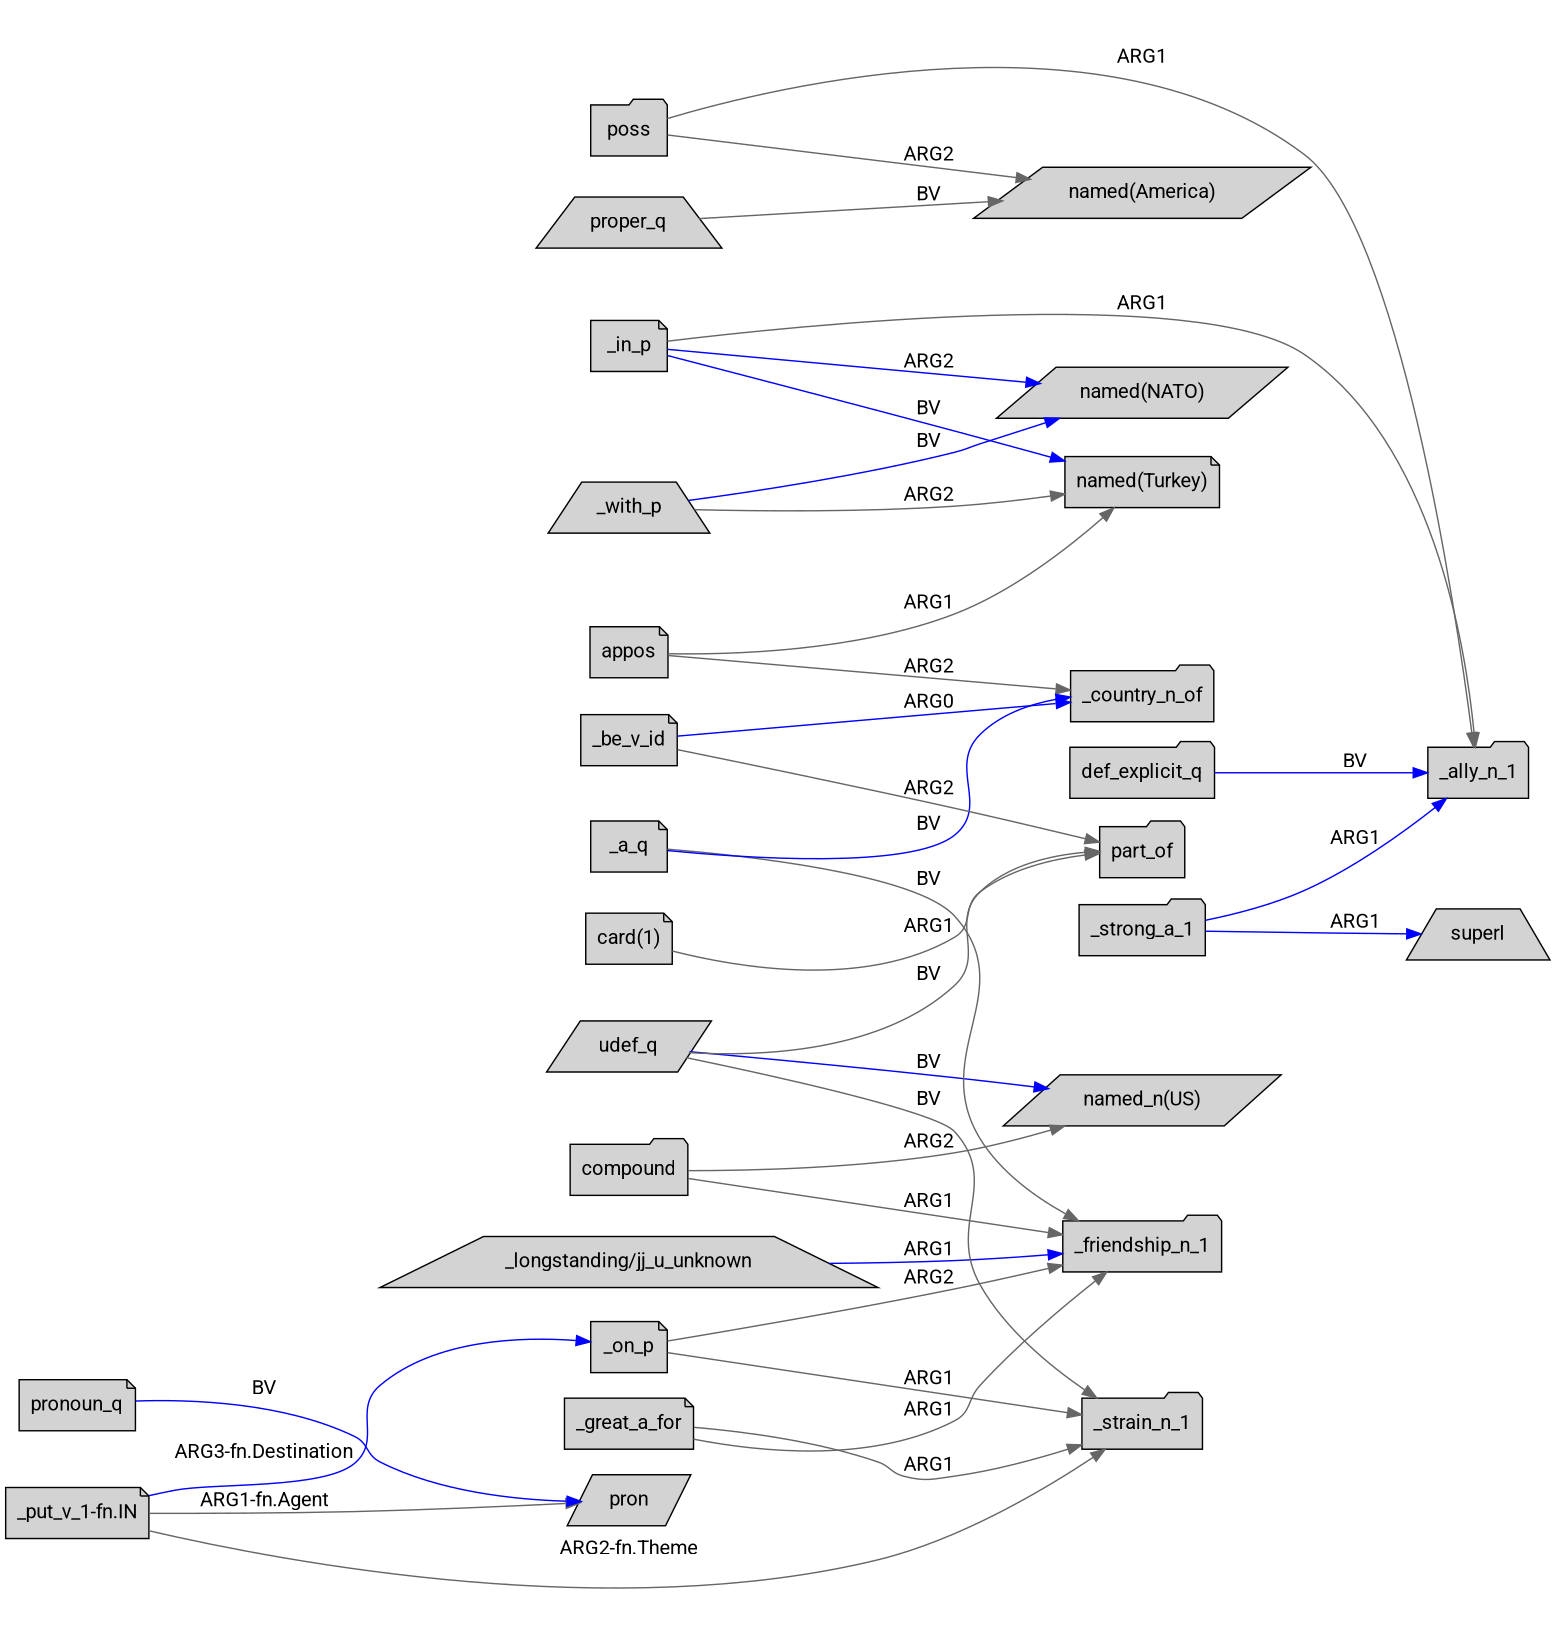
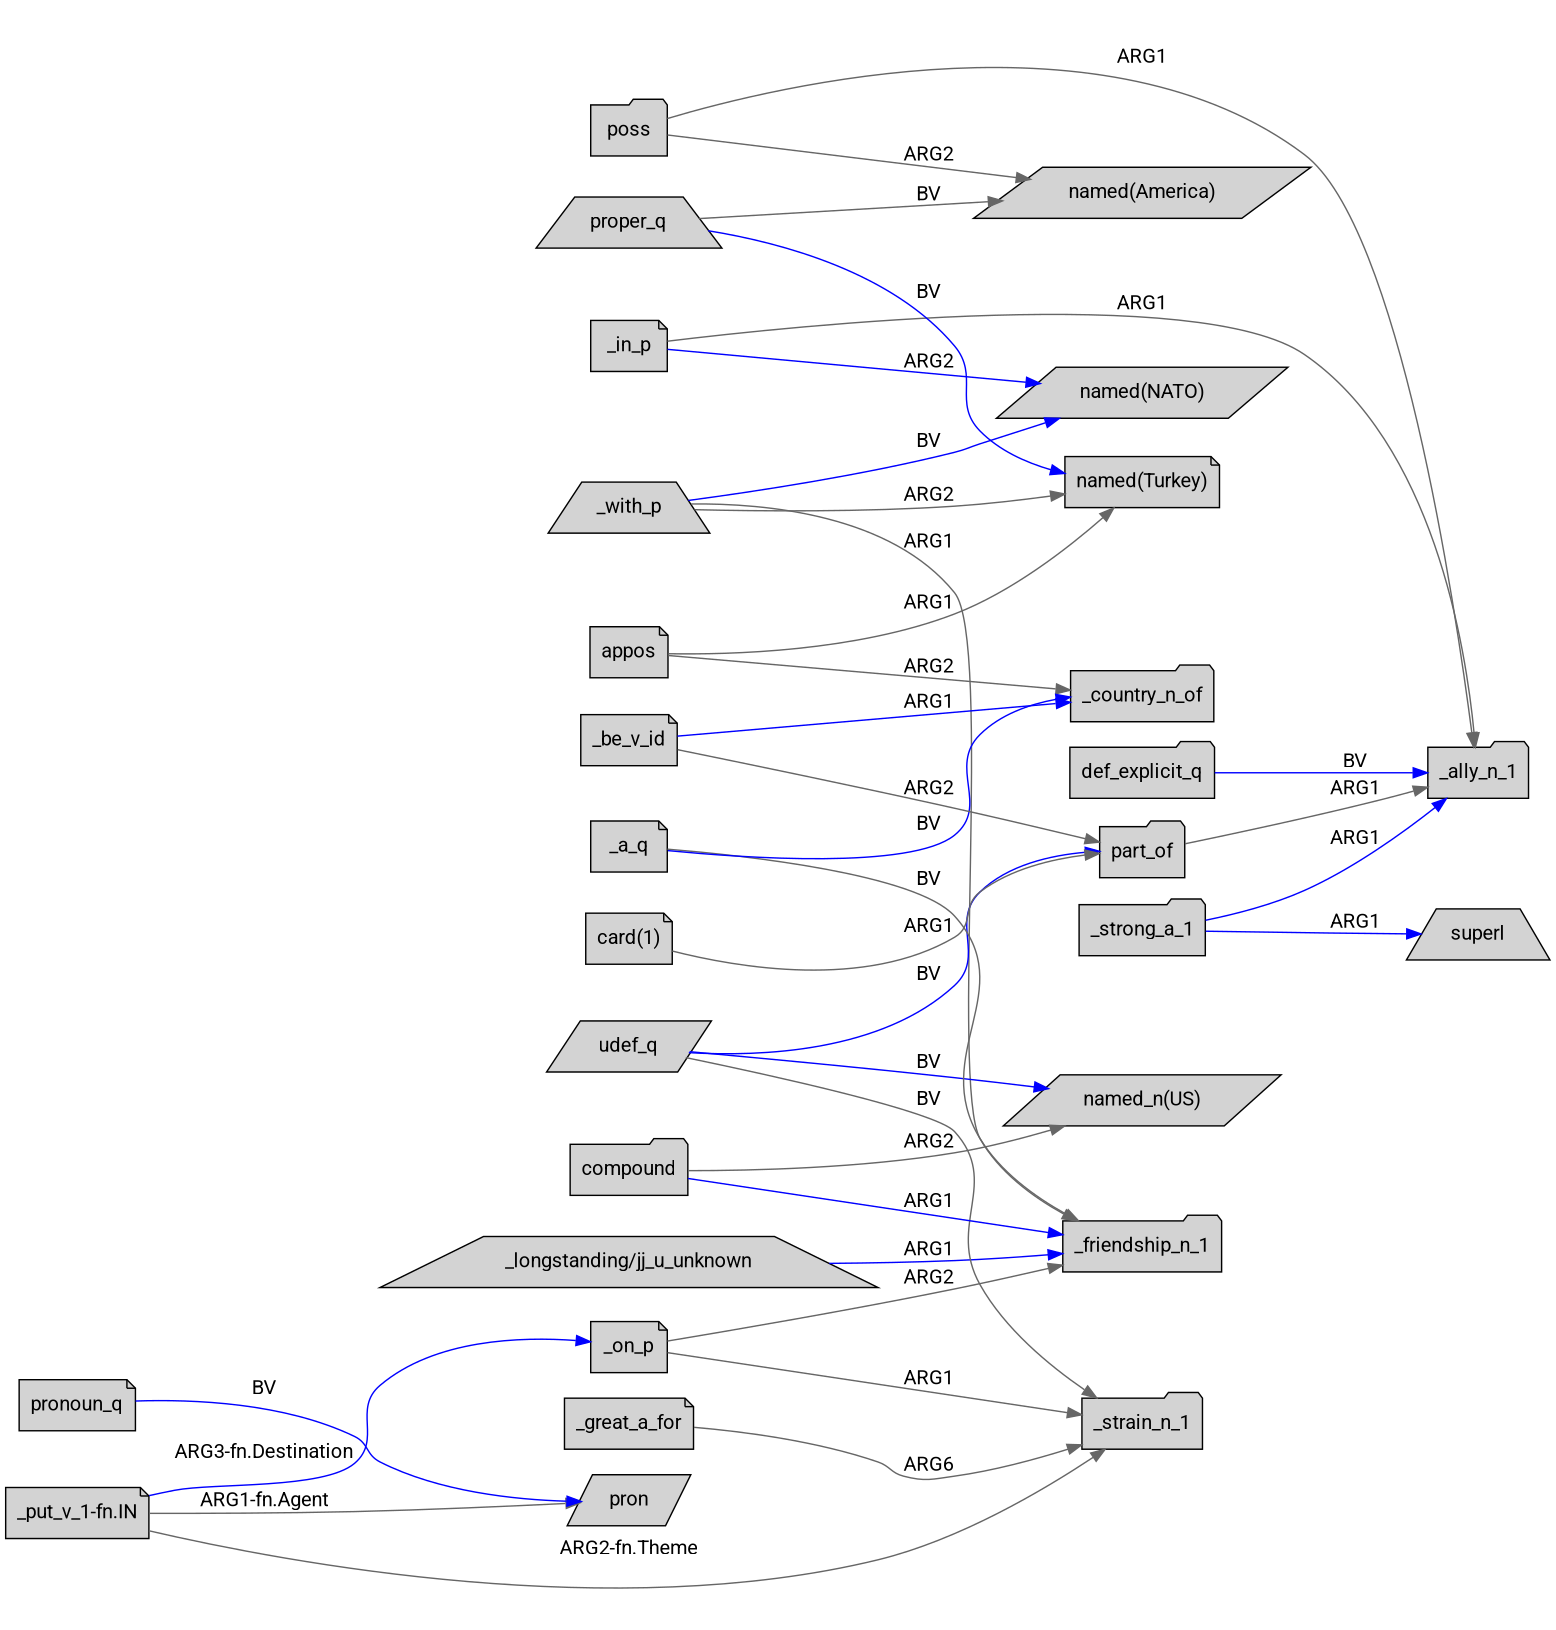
(859, 406) -> (907, 304)
(929, 703) -> (929, 703)
none -> (1300, 819)
(929, 1005) -> (929, 1005)
(868, 1205) -> (868, 1205)
(924, 1434) -> (971, 731)
(929, 1465) -> (929, 1465)
